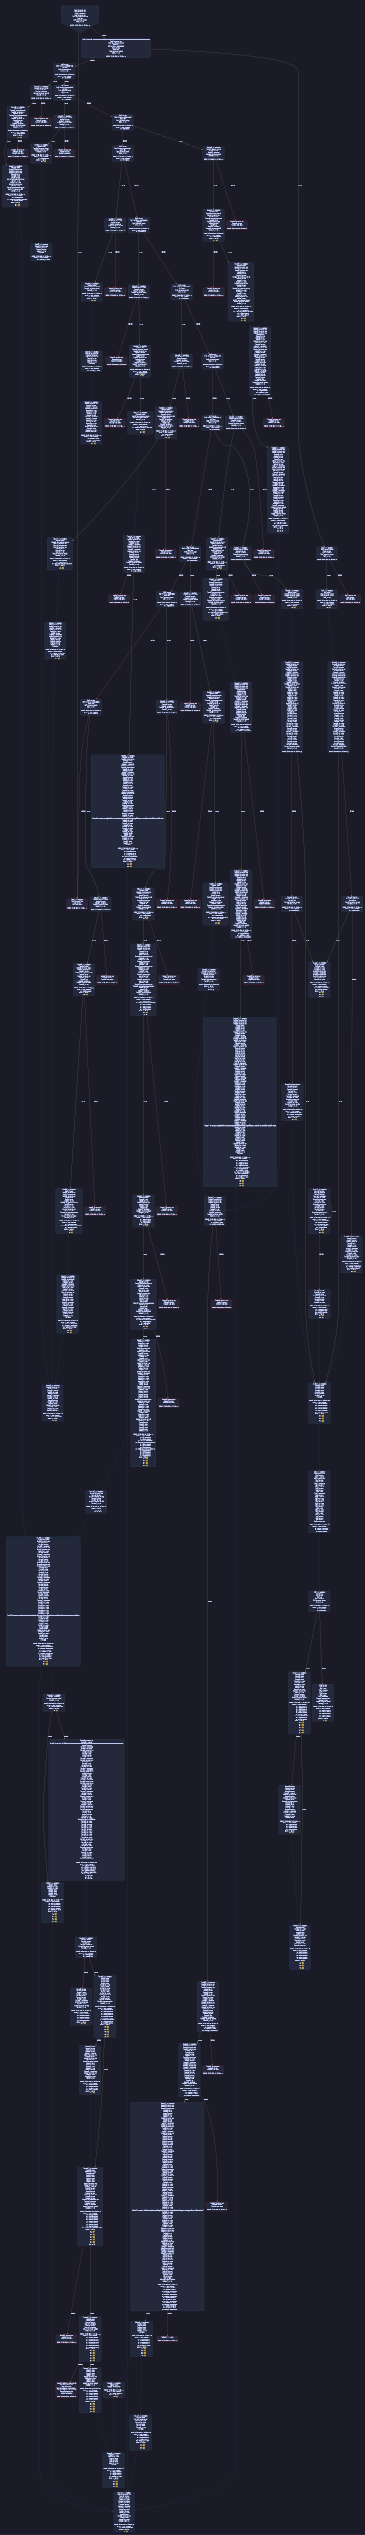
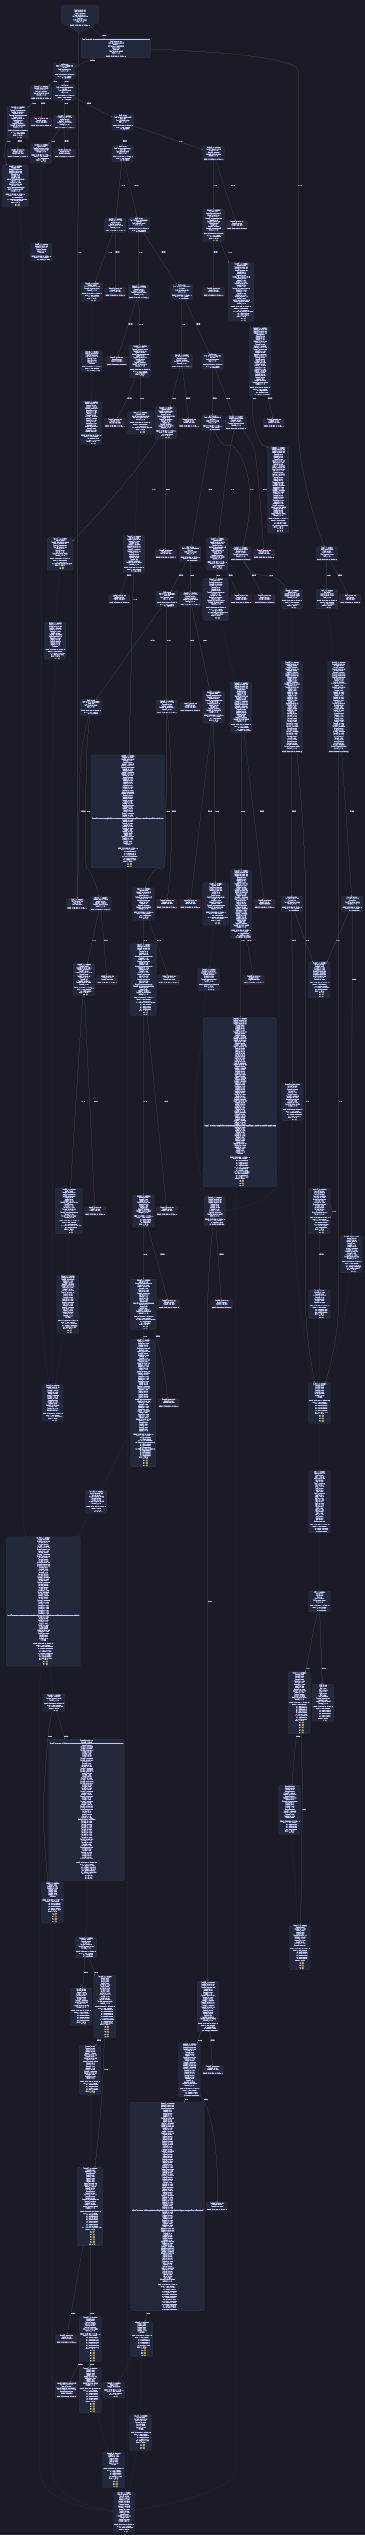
(167, 2339) -> none
